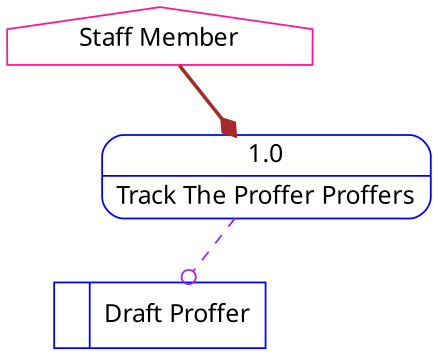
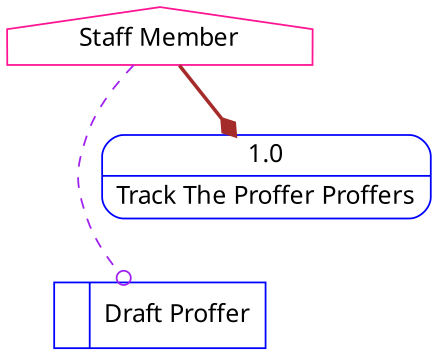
(214, 245) -> (79, 166)
